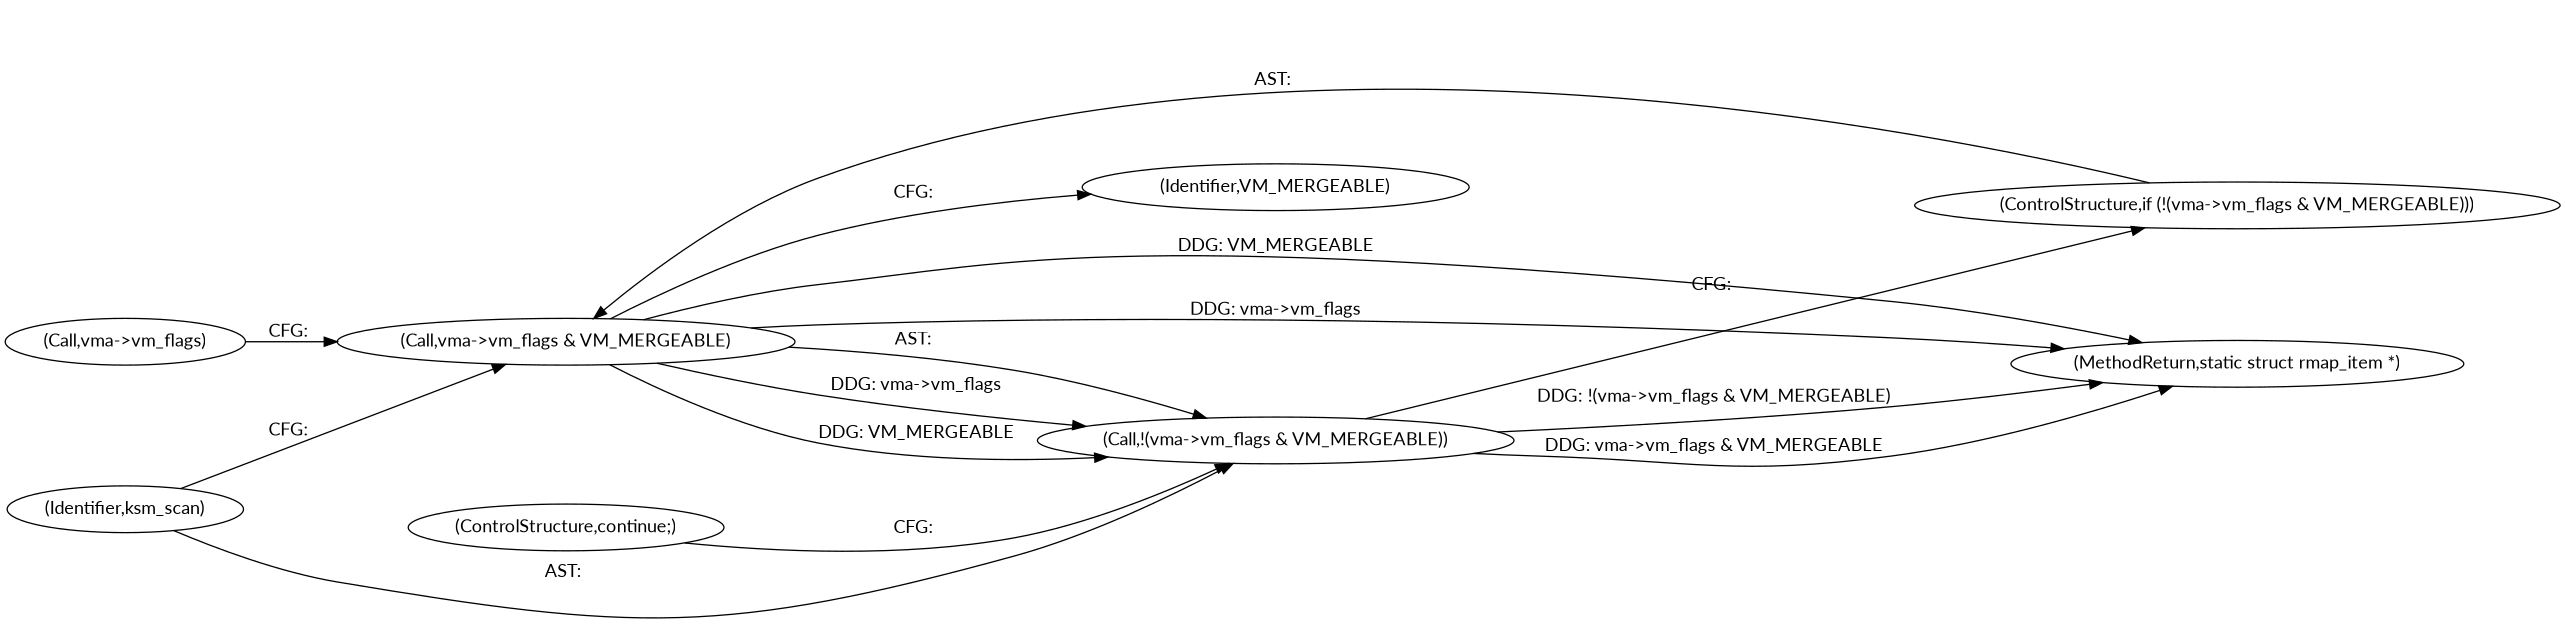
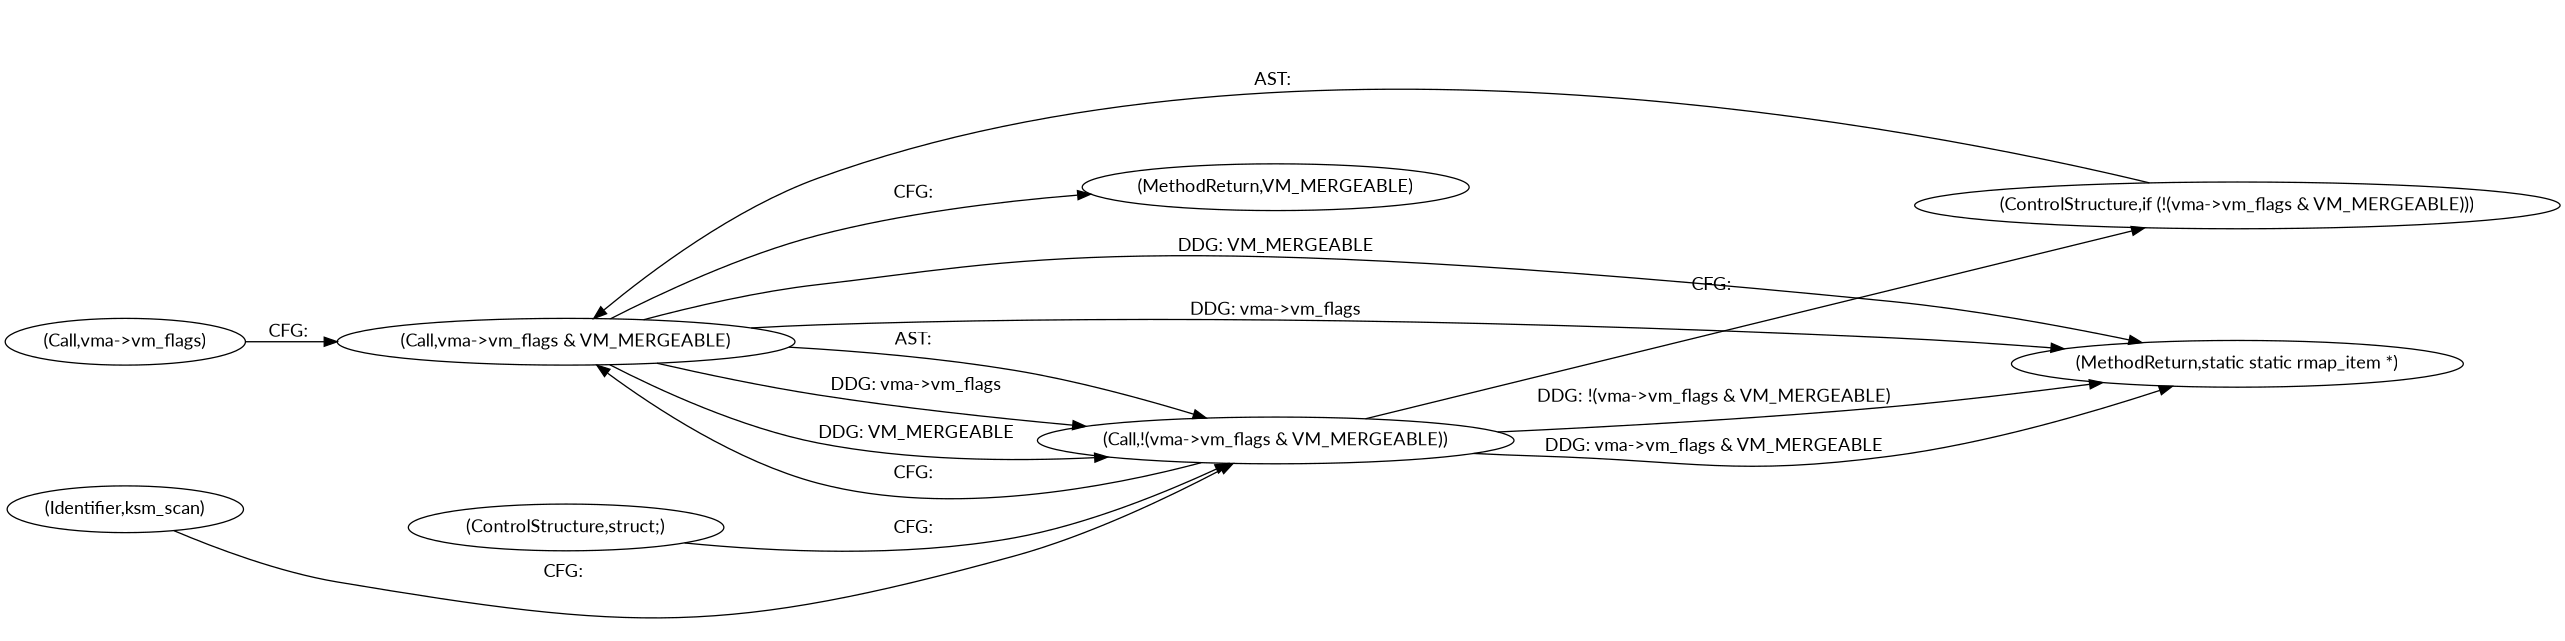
(1276, 187) -> (1276, 187)
(2237, 364) -> (2237, 364)
(337, 429) -> (891, 495)
(566, 527) -> (566, 527)
(566, 572) -> (566, 572)
